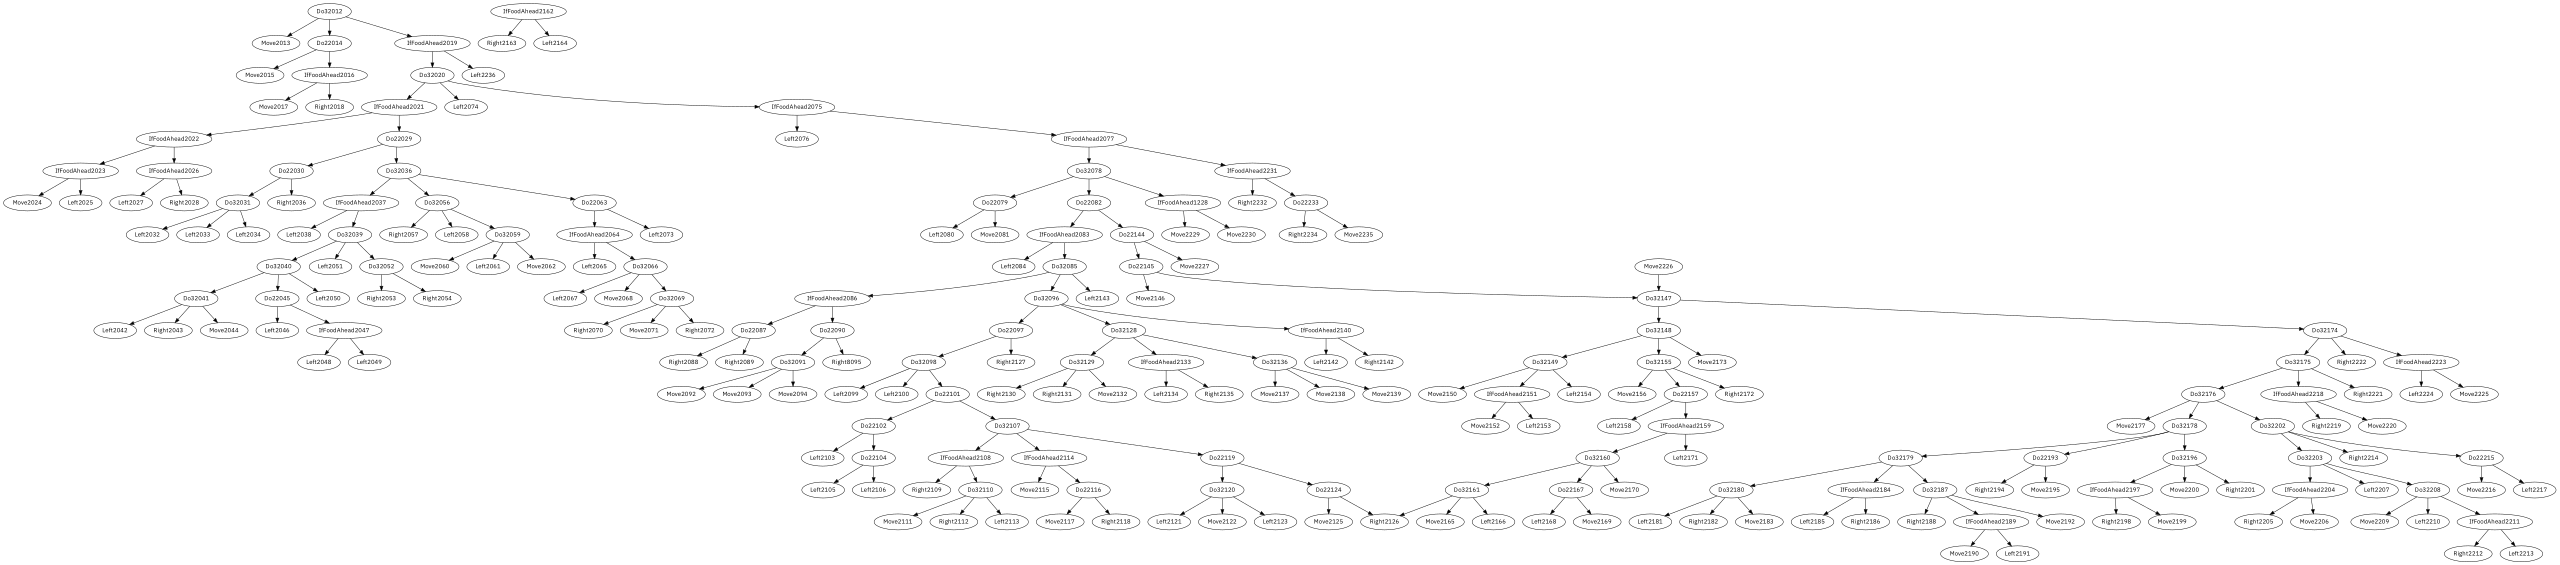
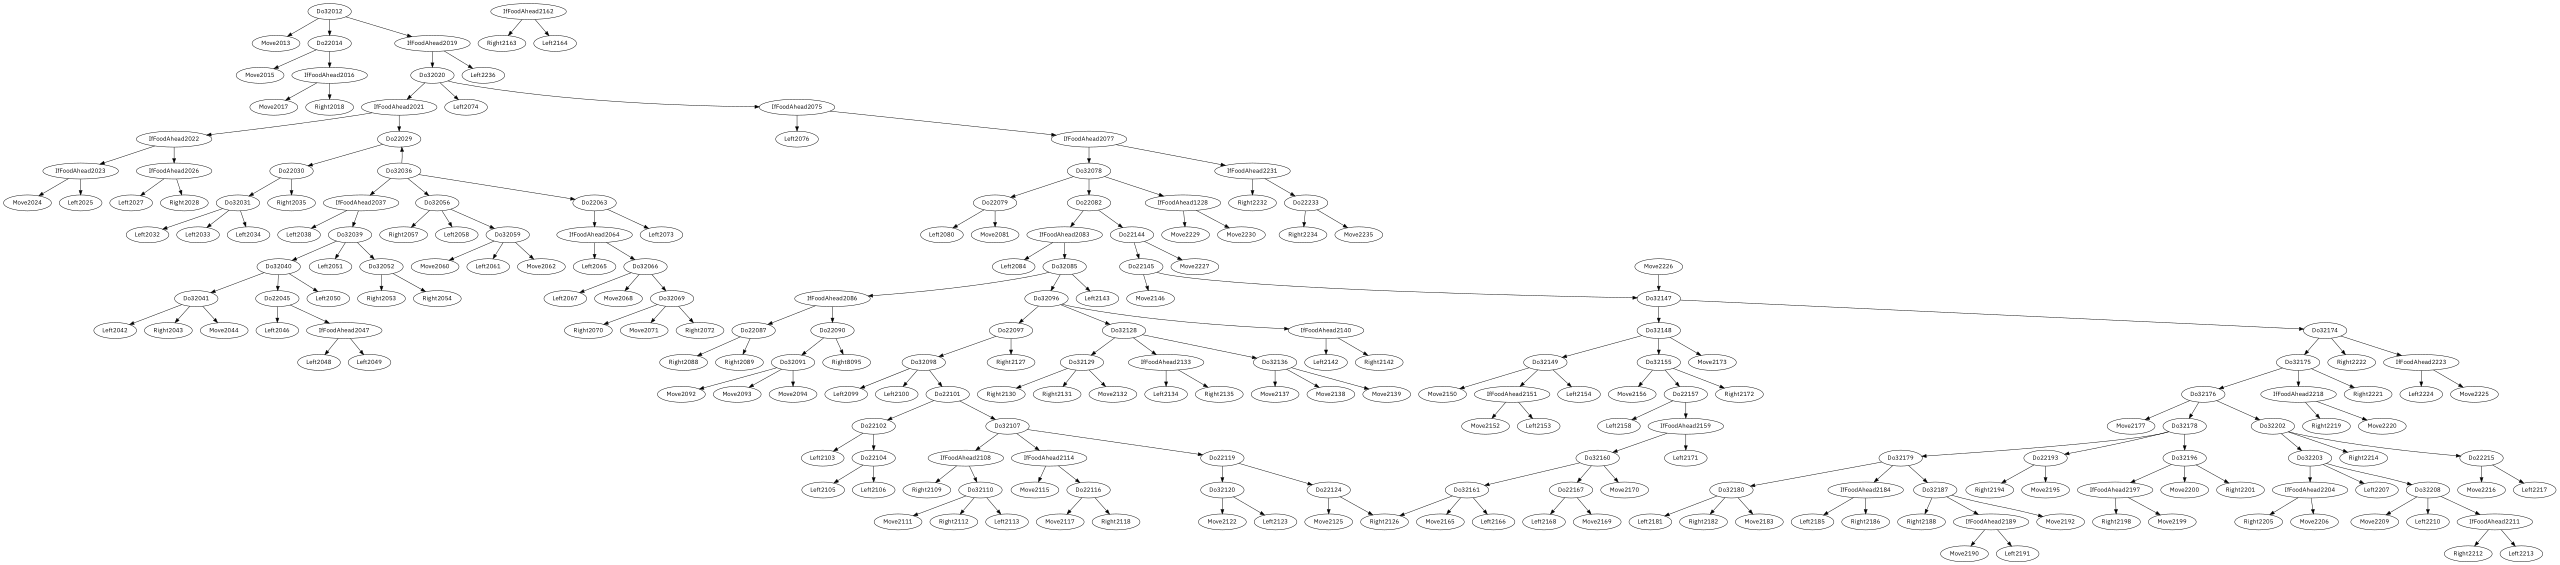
(396, 153) -> (402, 157)
(292, 203) -> (292, 203)
(1169, 522) -> none
